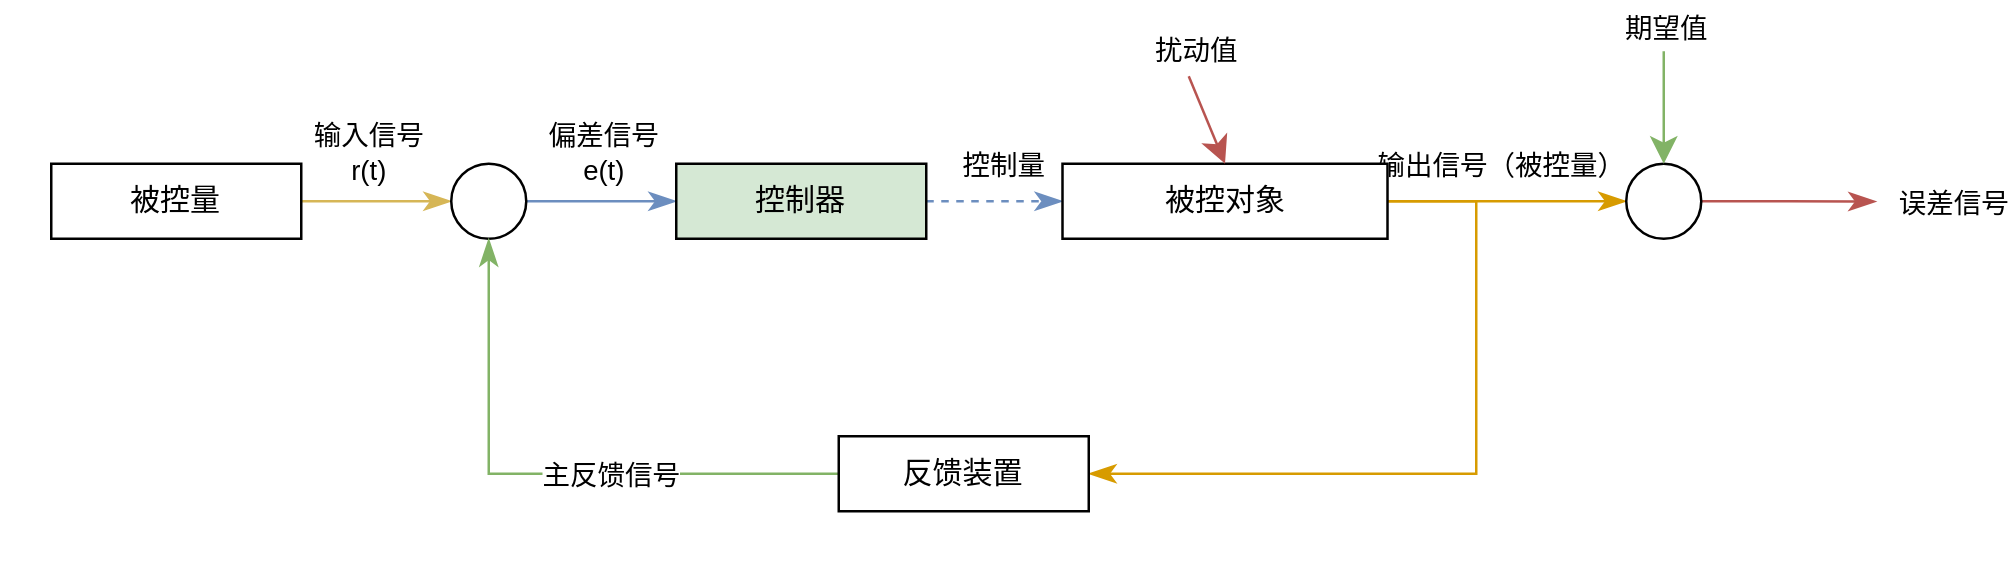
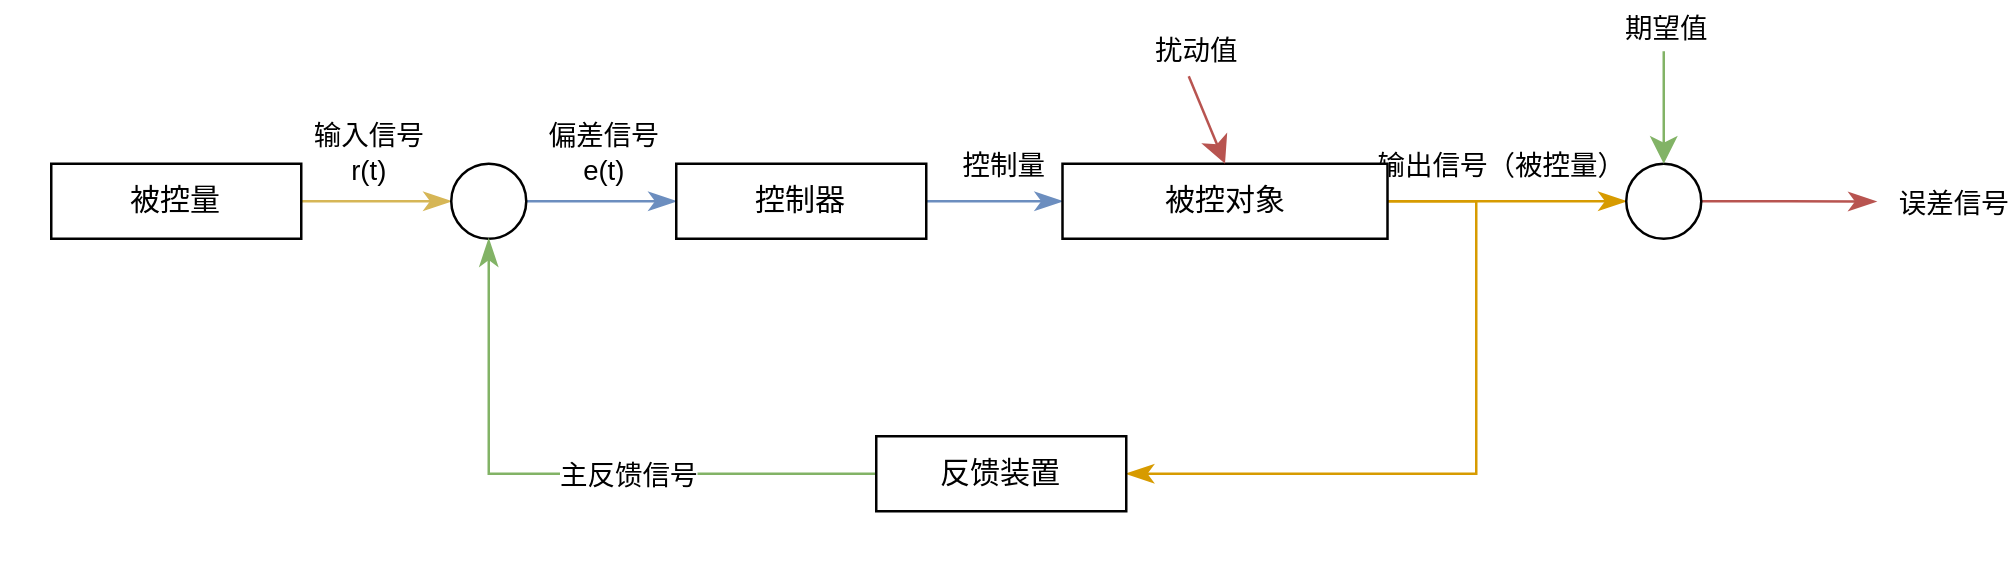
(801, 201) -> (801, 201)
(987, 201) -> (987, 201)
(964, 474) -> (1001, 474)
